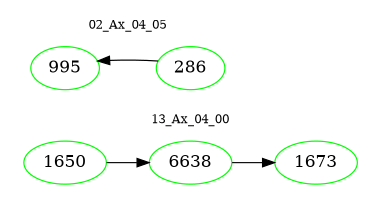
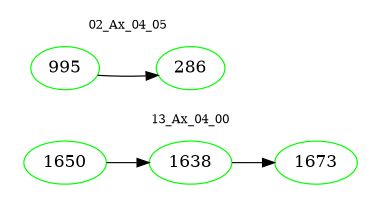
(134, 60) -> (122, 76)
(191, 163) -> (191, 163)
